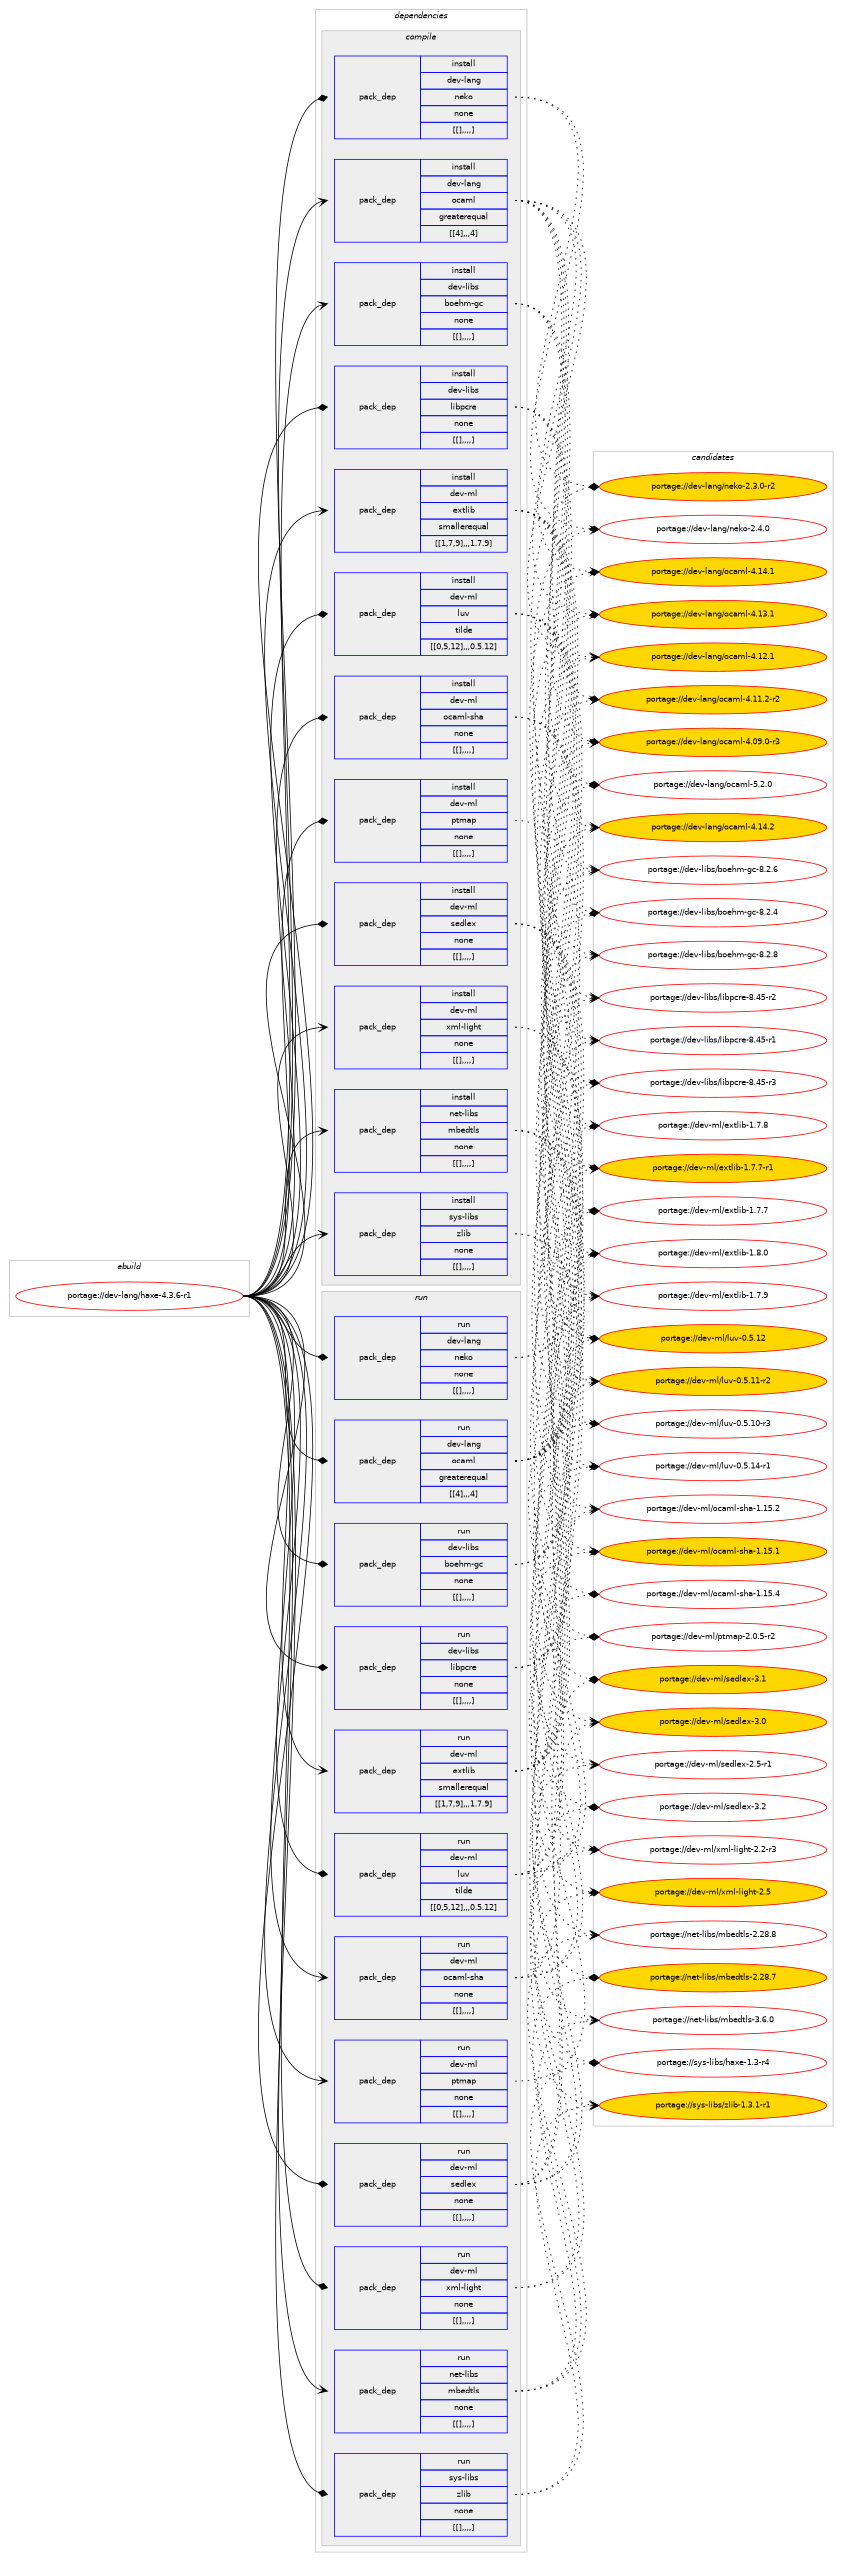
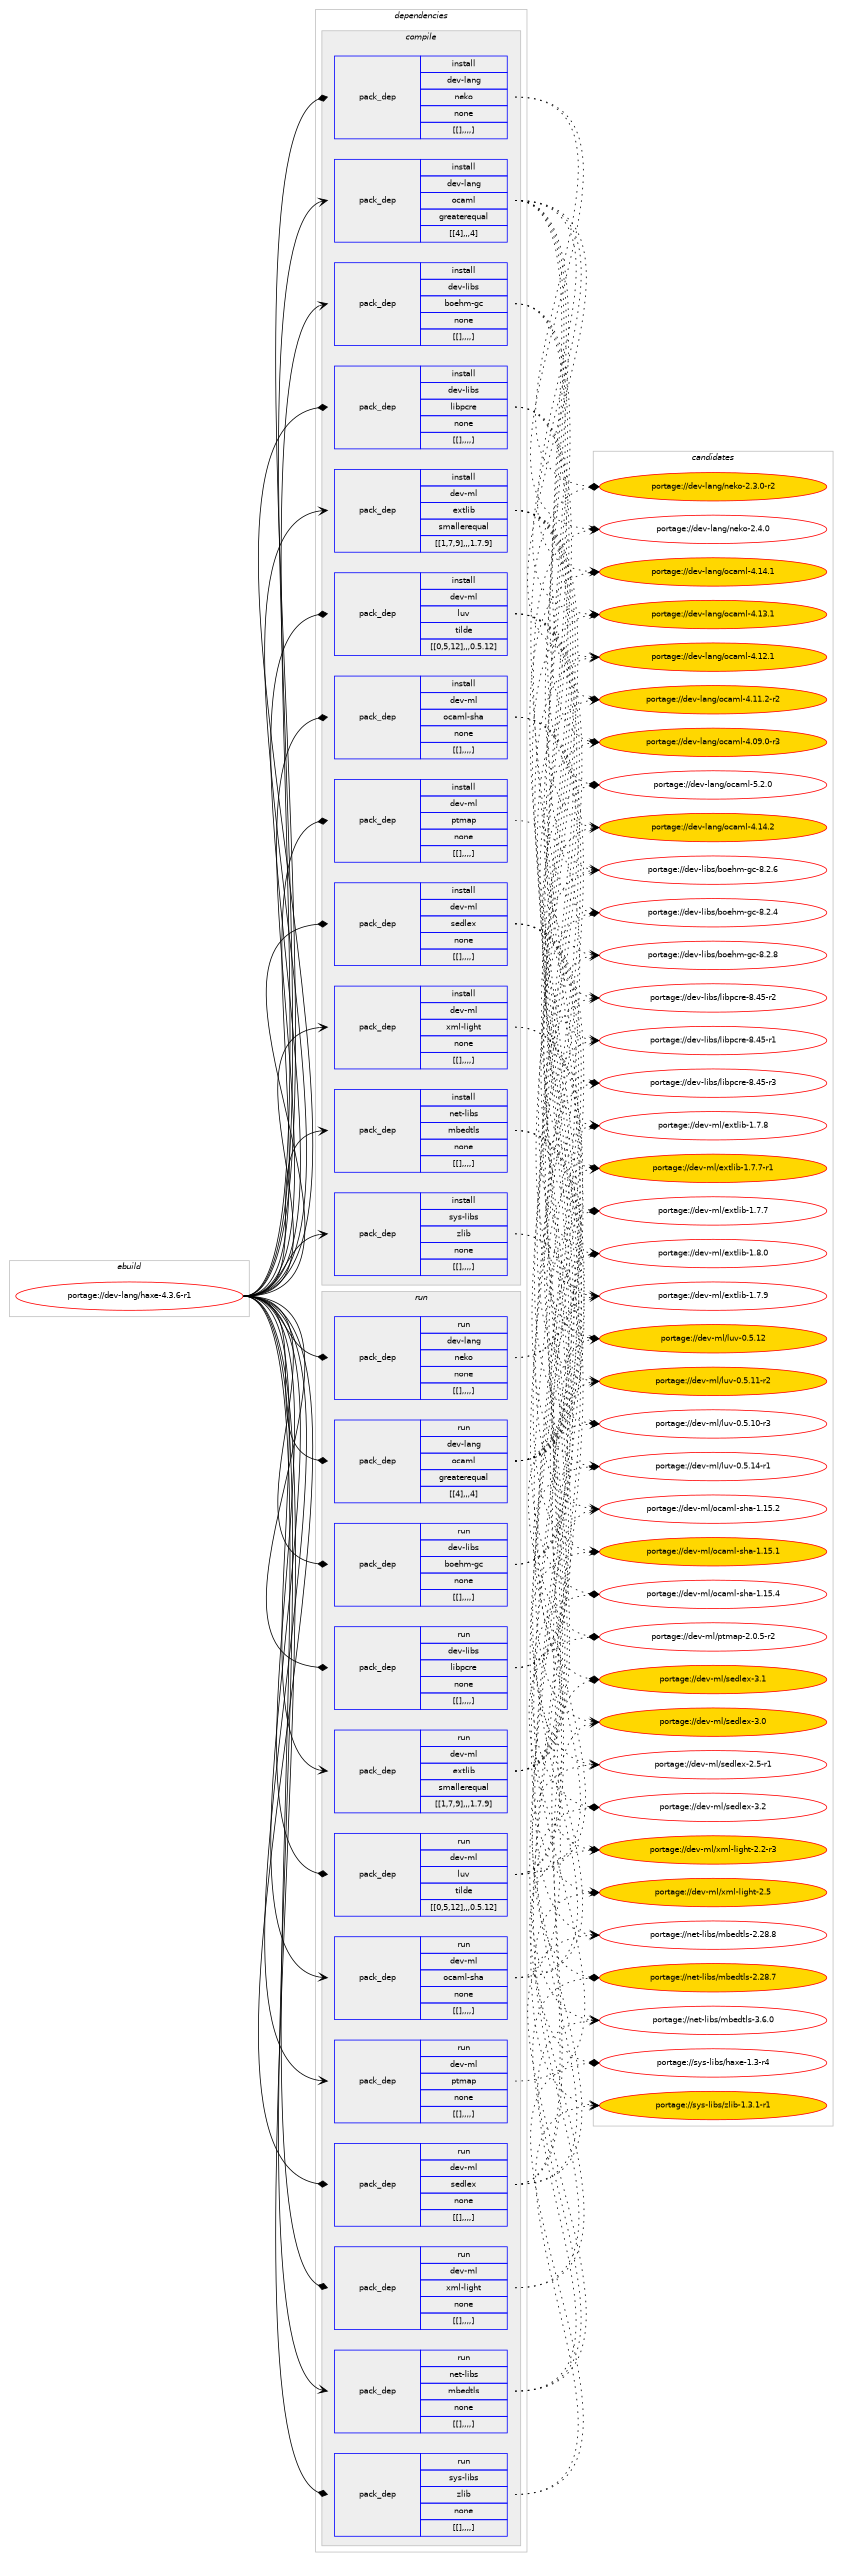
(713, 1850) -> (713, 1850)
